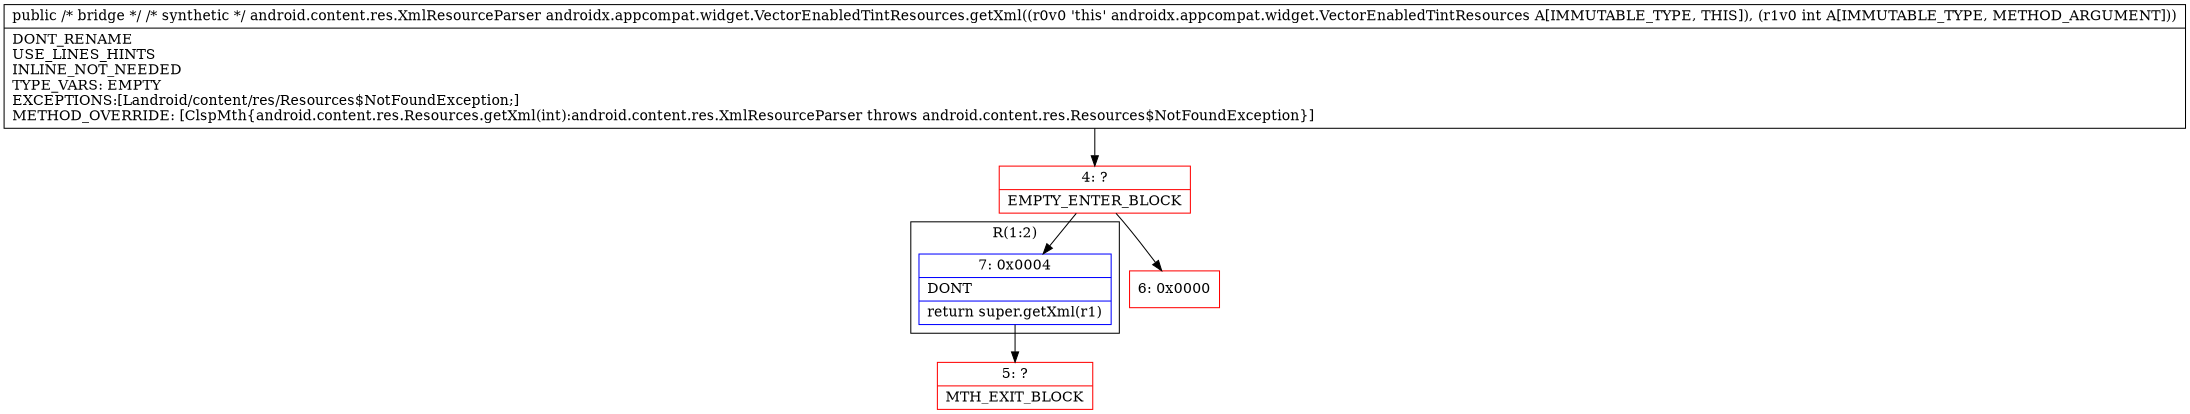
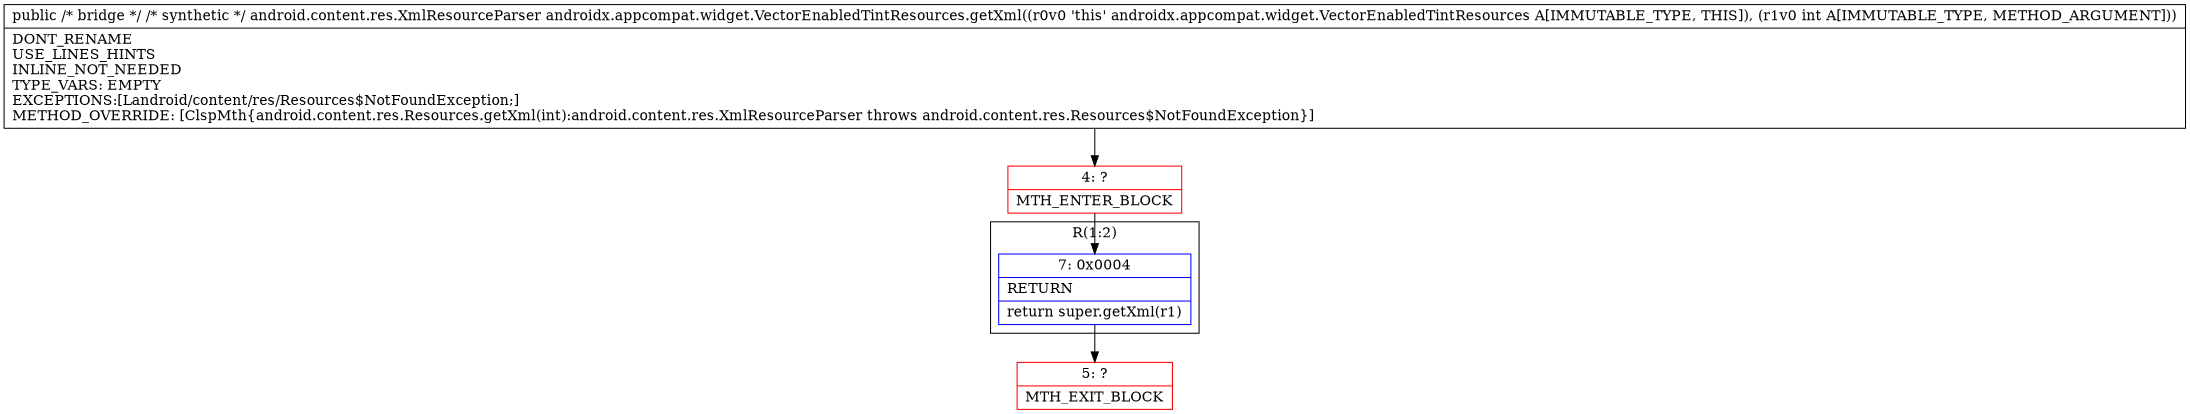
(1095, 201) -> (1095, 201)
(950, 289) -> (1040, 289)
(1175, 289) -> none
